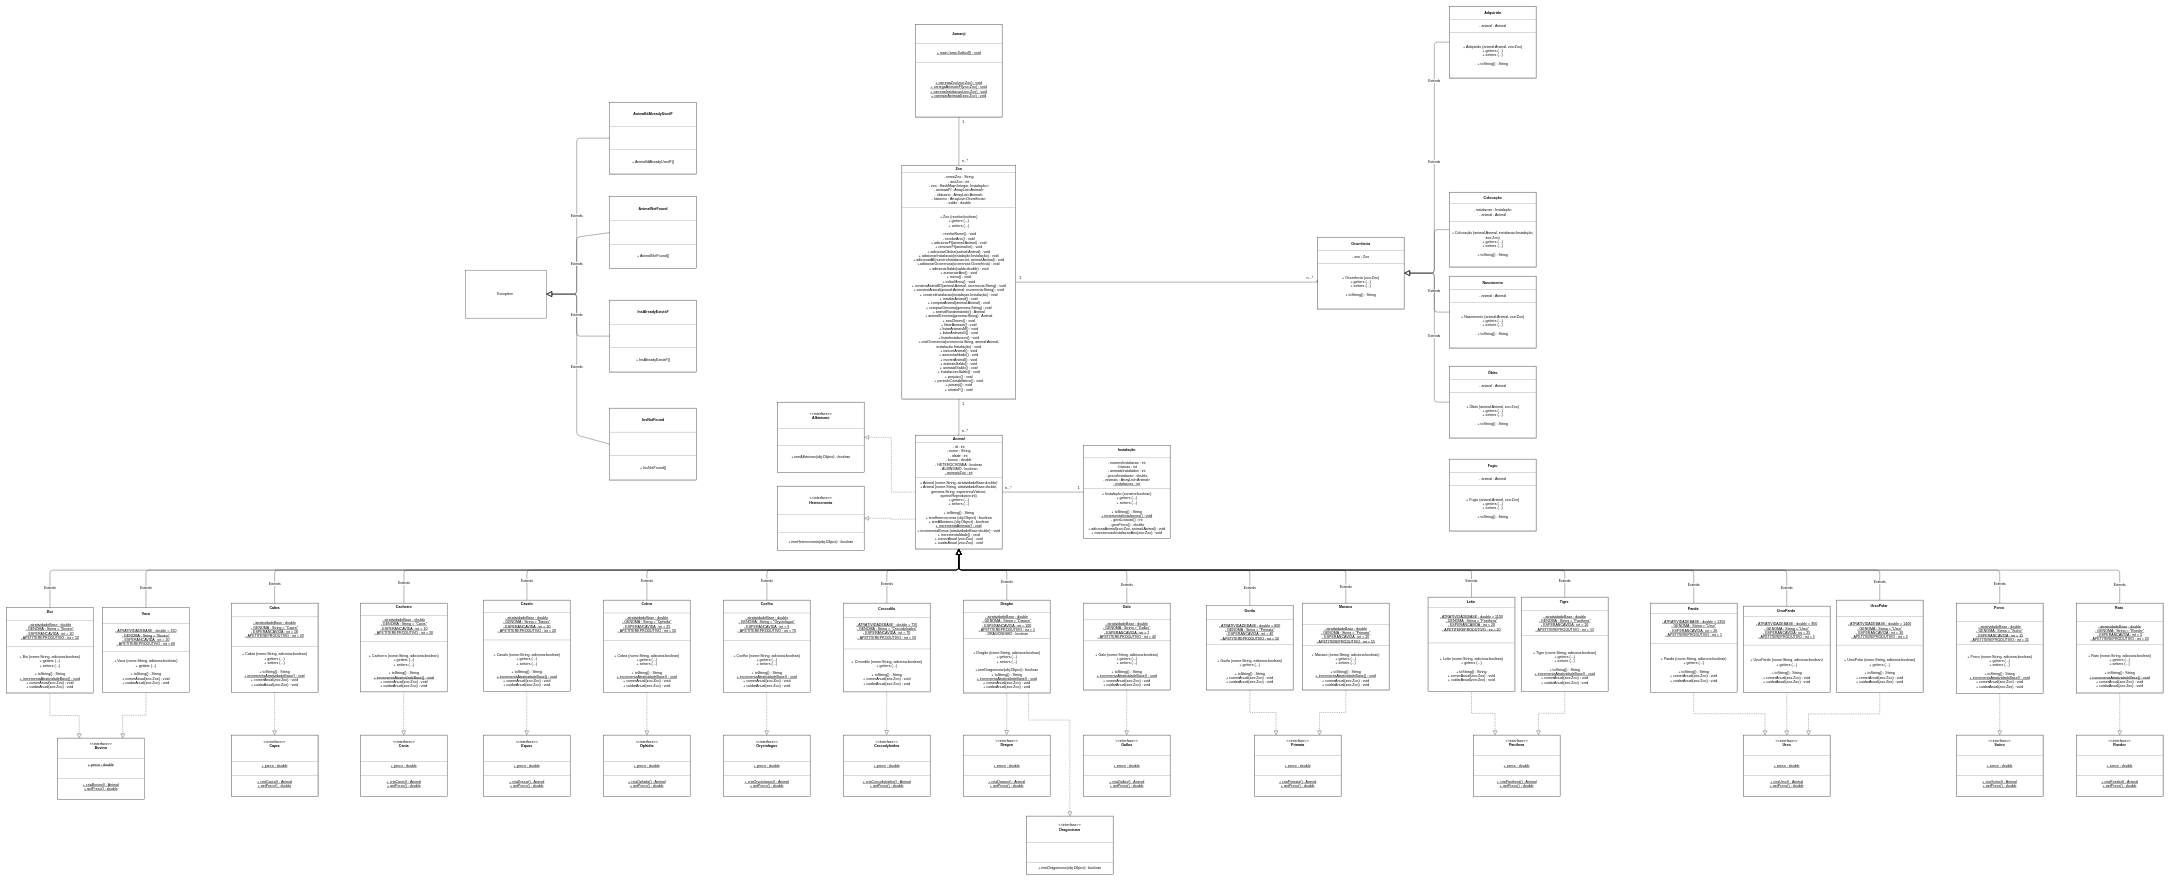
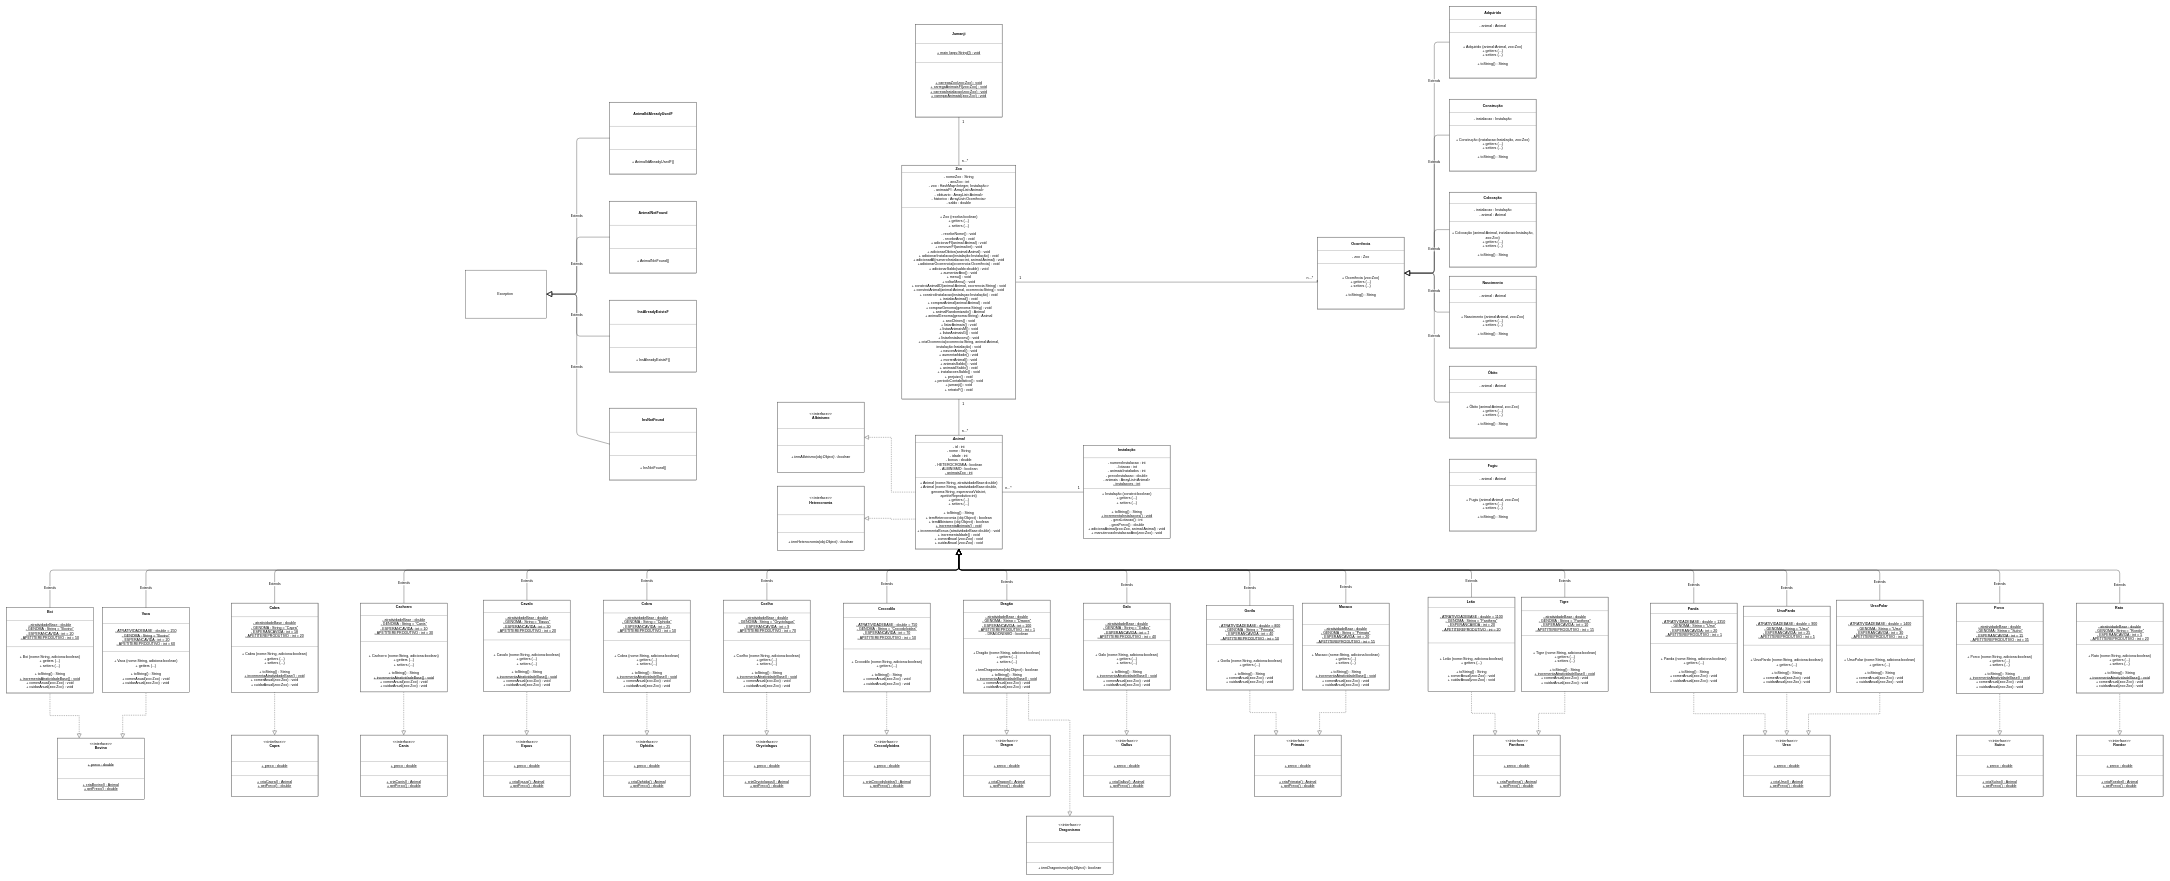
(947, 37) -> (947, 37)
none -> (1437, 135)
none -> (1493, 135)
(653, 233) -> (653, 237)
